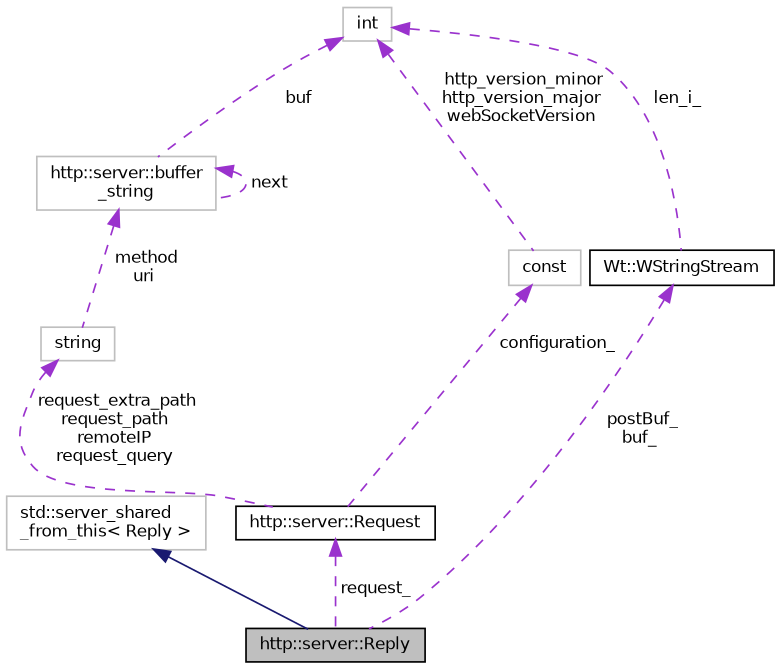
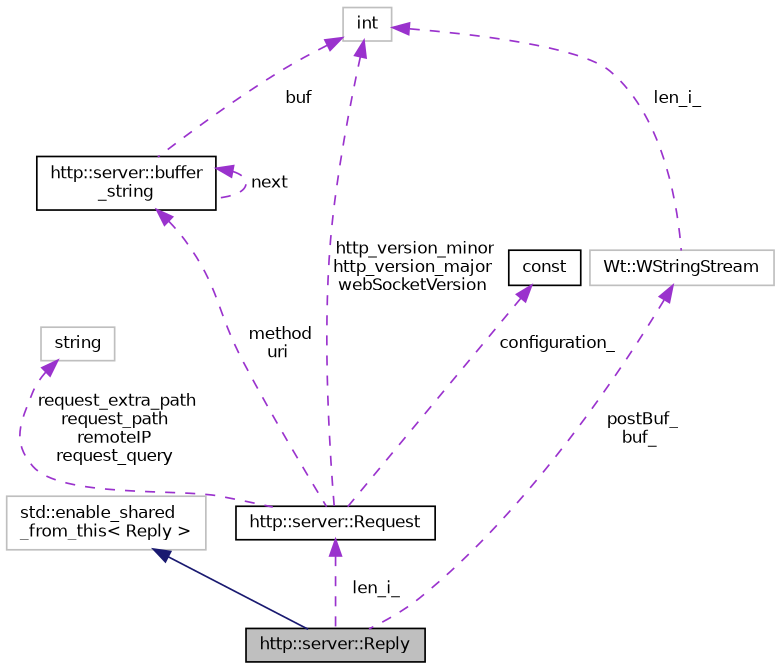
(461, 153) -> (328, 281)
(126, 183) -> (126, 183)
(545, 268) -> (545, 268)
(682, 268) -> (682, 268)
(98, 277) -> (245, 365)
(106, 523) -> (106, 523)
(374, 589) -> (374, 589)
